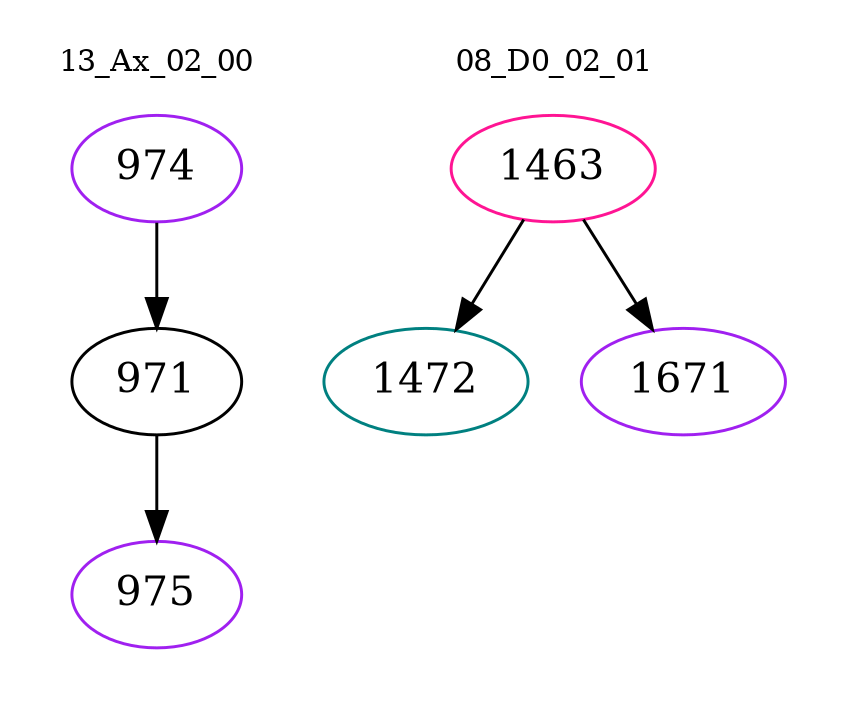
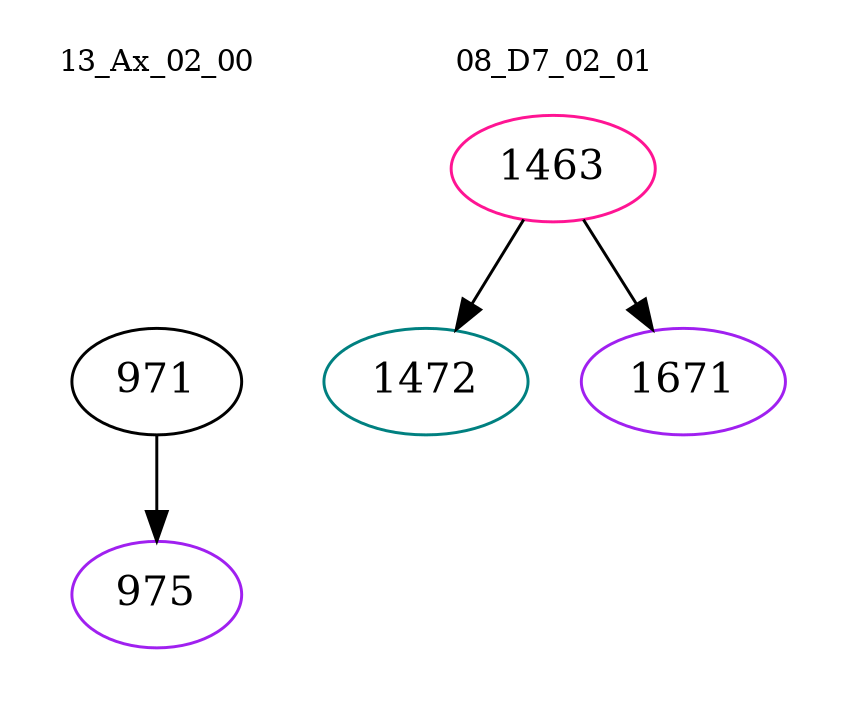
(555, 64) -> (555, 64)
(157, 169) -> none
